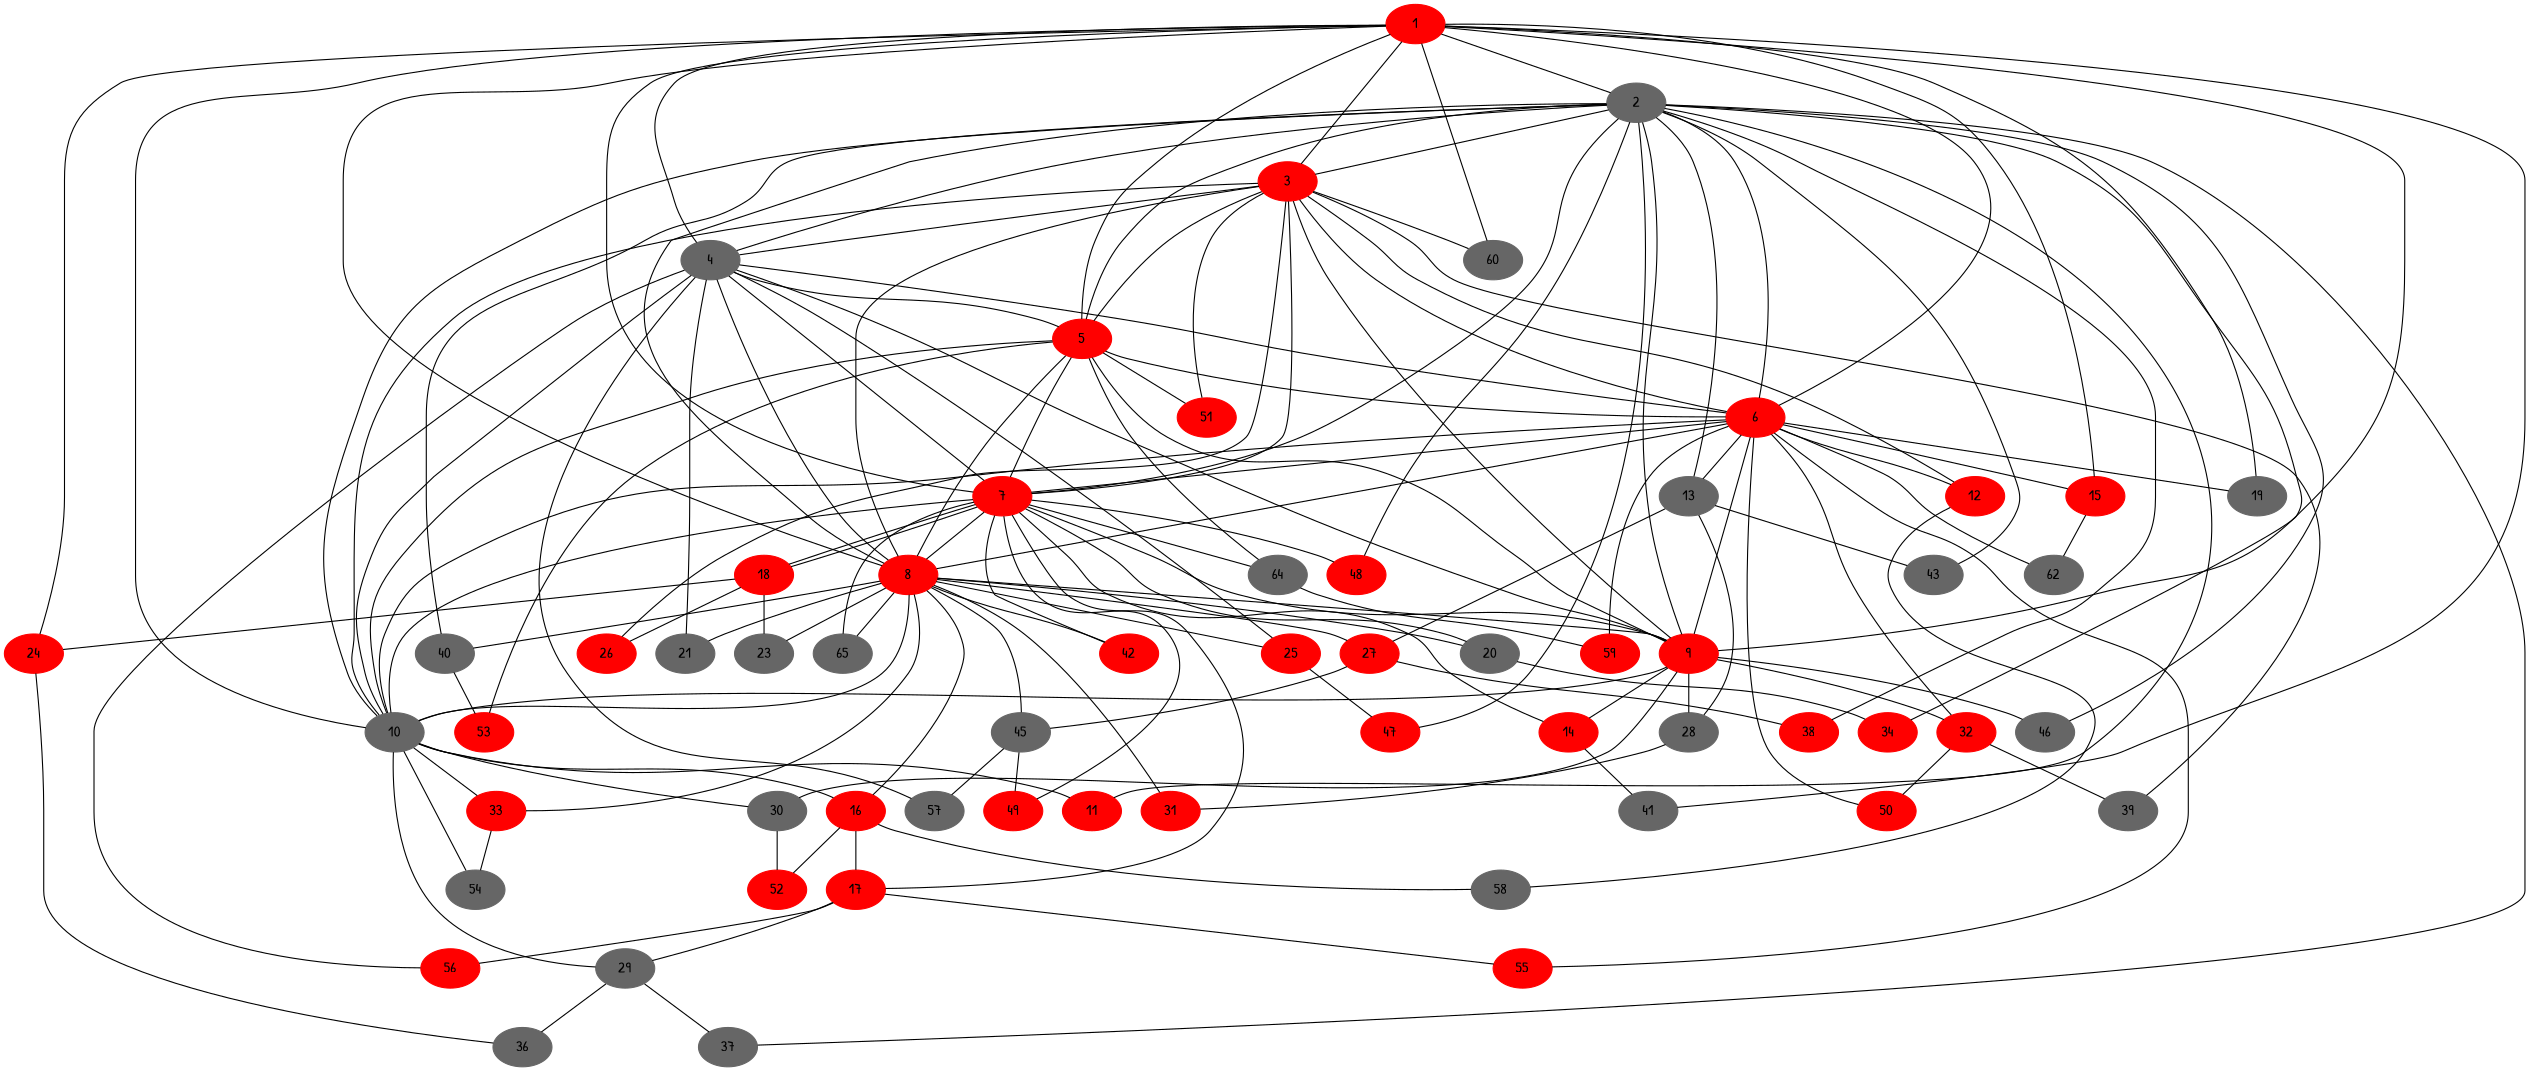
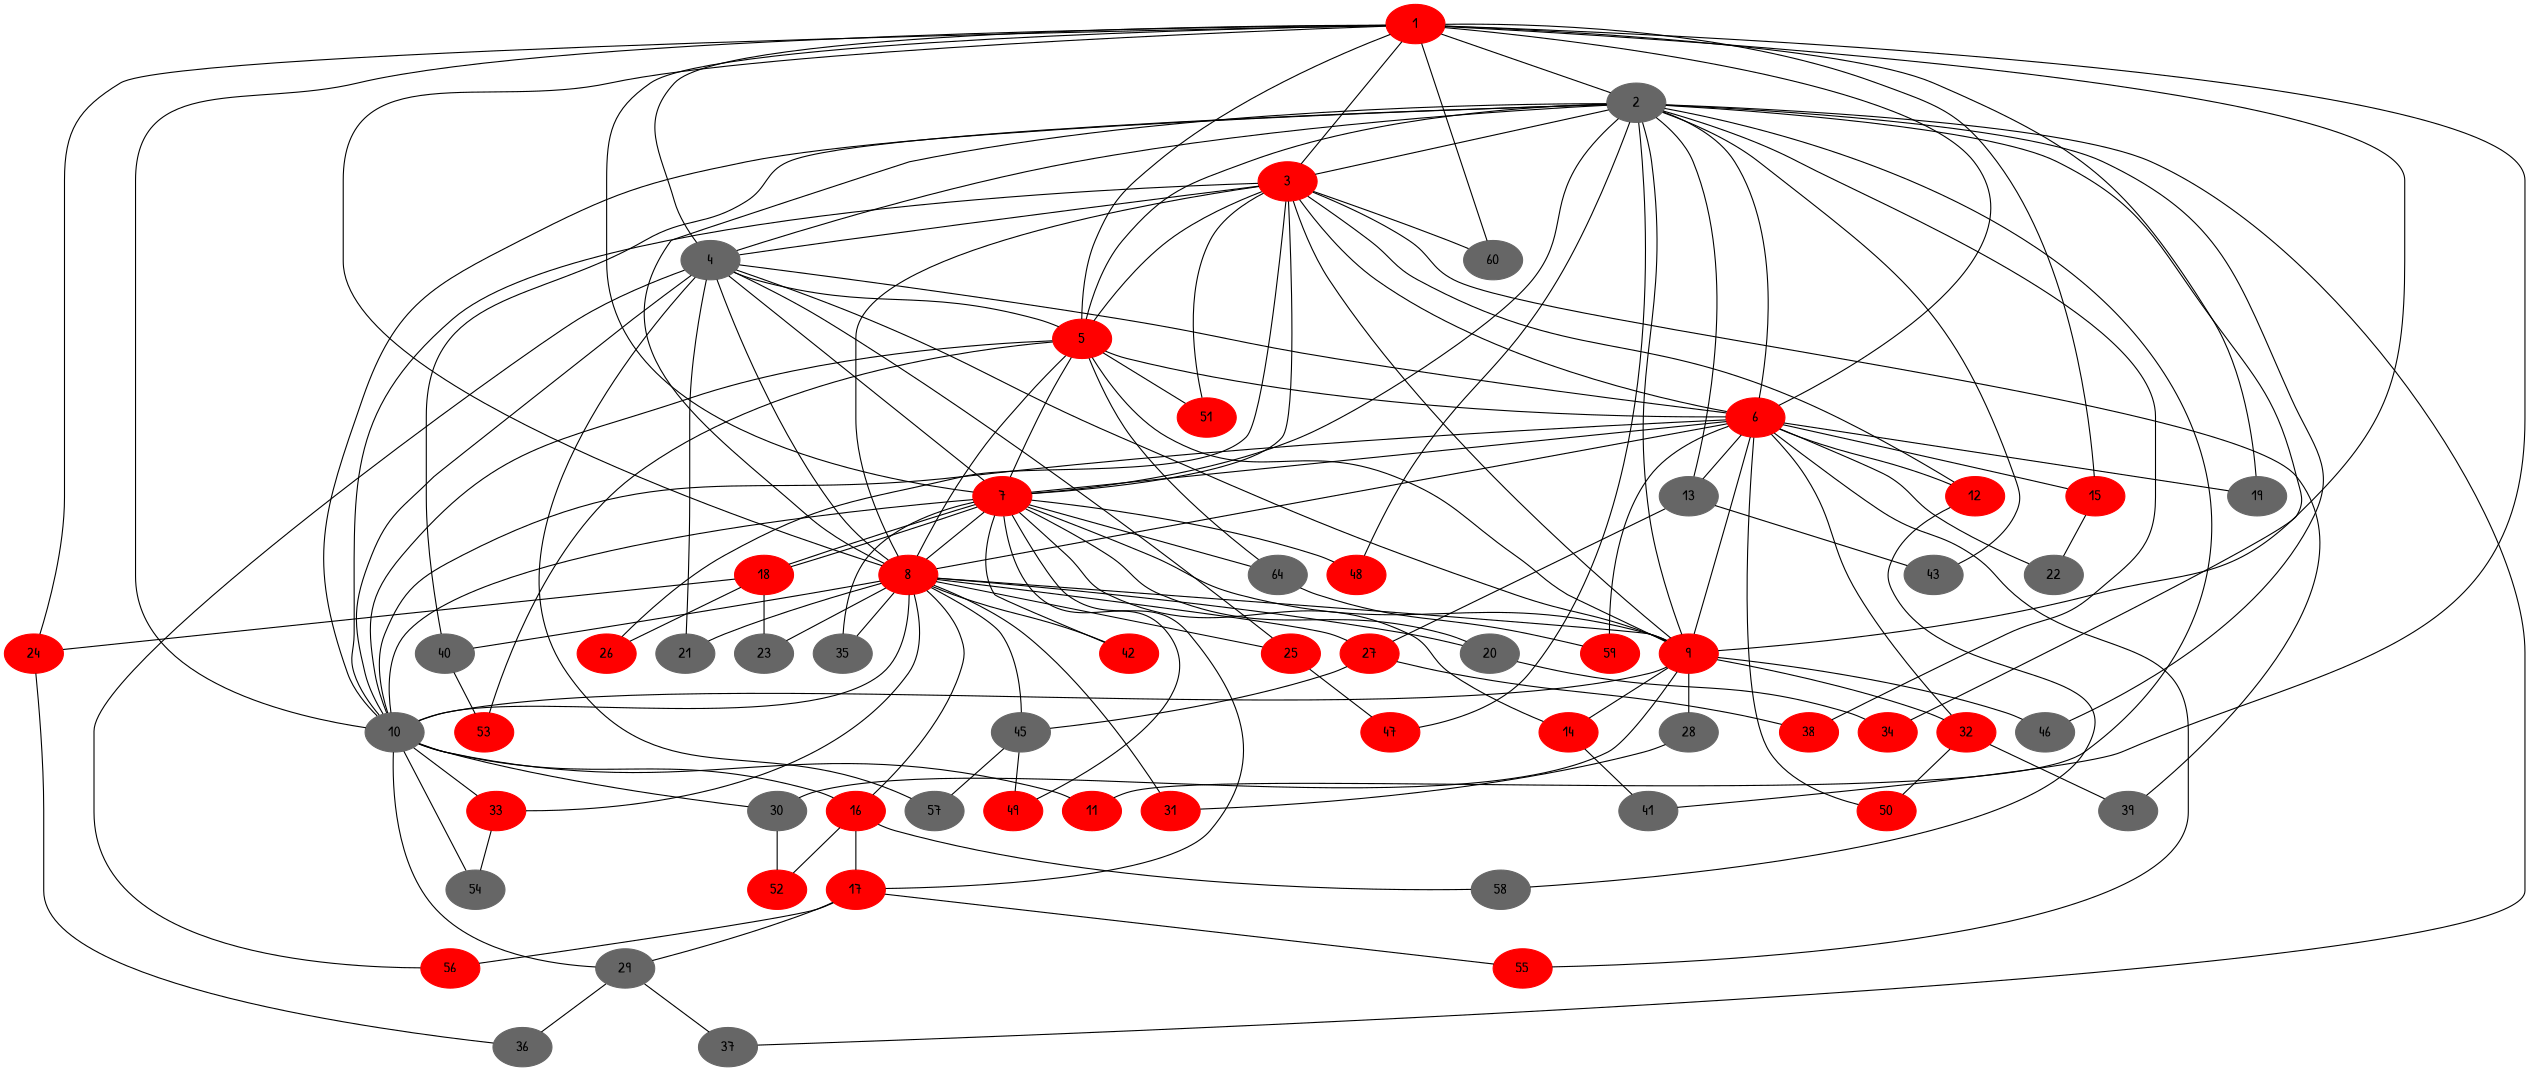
(2054, 575) -> (2054, 575)
(1732, 616) -> none
(843, 654) -> (843, 654)
